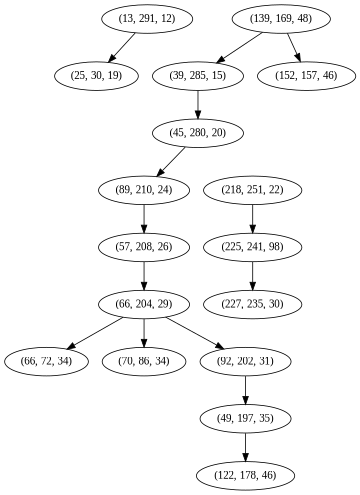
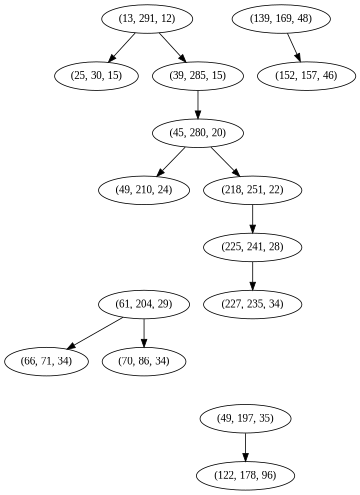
(243, 45) -> (170, 45)
(96, 76) -> (96, 76)
none -> (223, 159)
(144, 190) -> (144, 190)
(144, 247) -> none
(253, 247) -> (253, 247)
(144, 305) -> (144, 305)
(253, 305) -> (253, 305)
(47, 362) -> (47, 362)
(246, 362) -> none
(246, 476) -> (246, 476)
